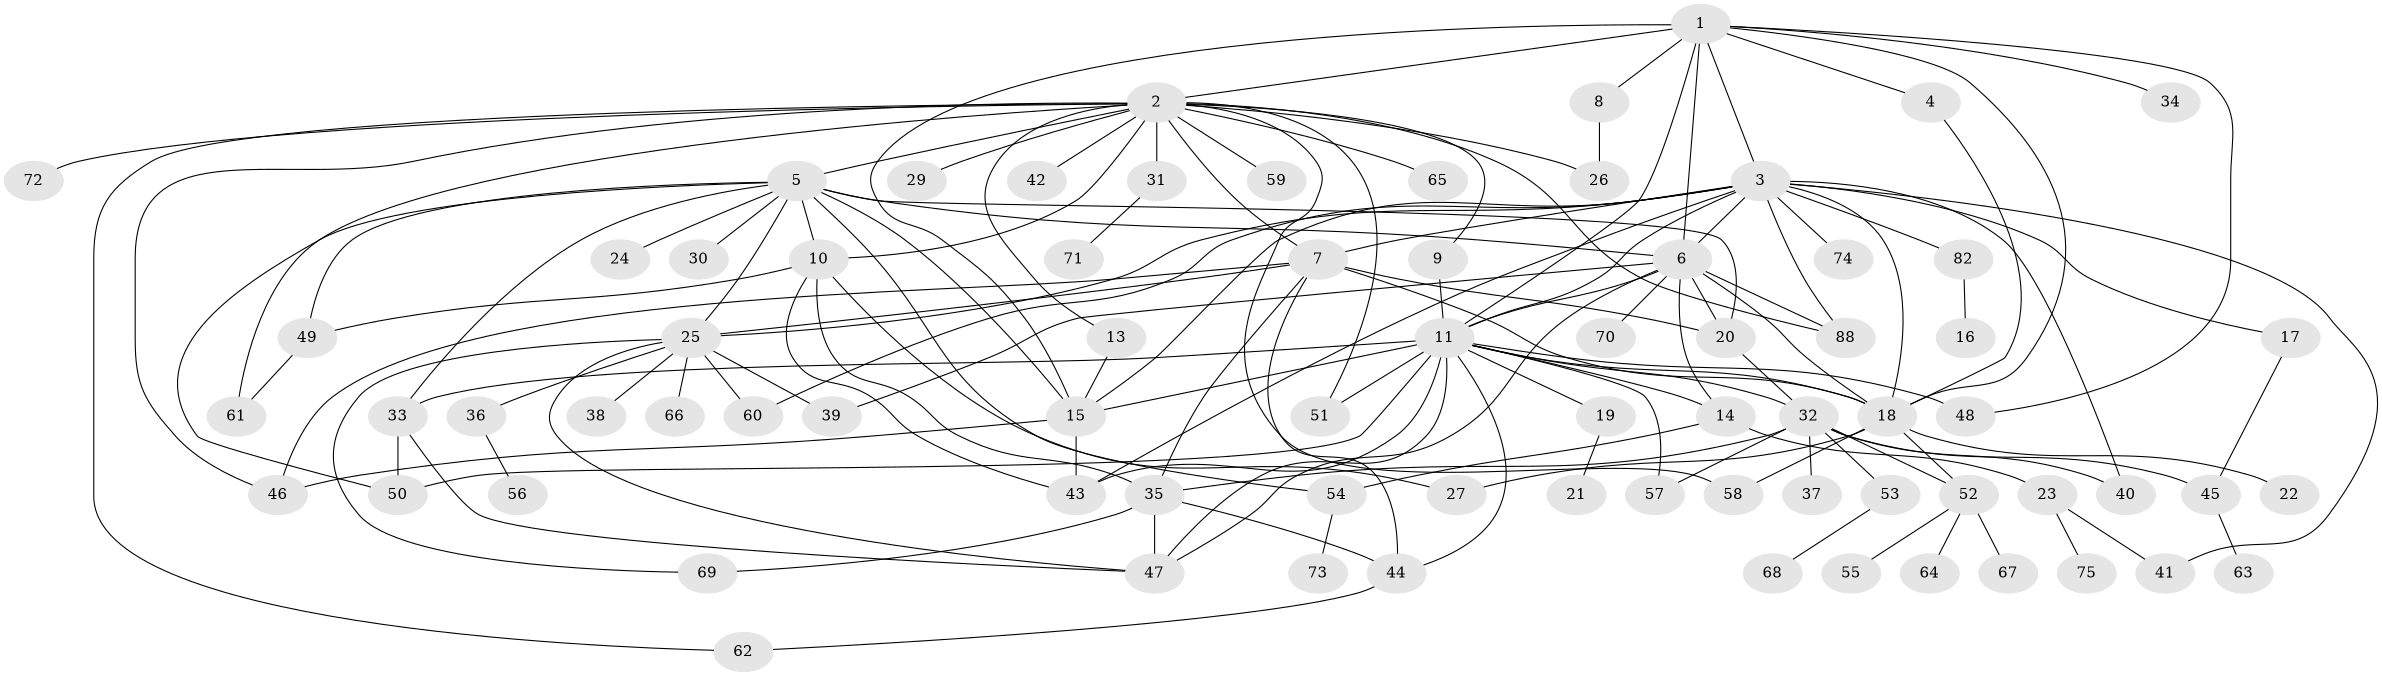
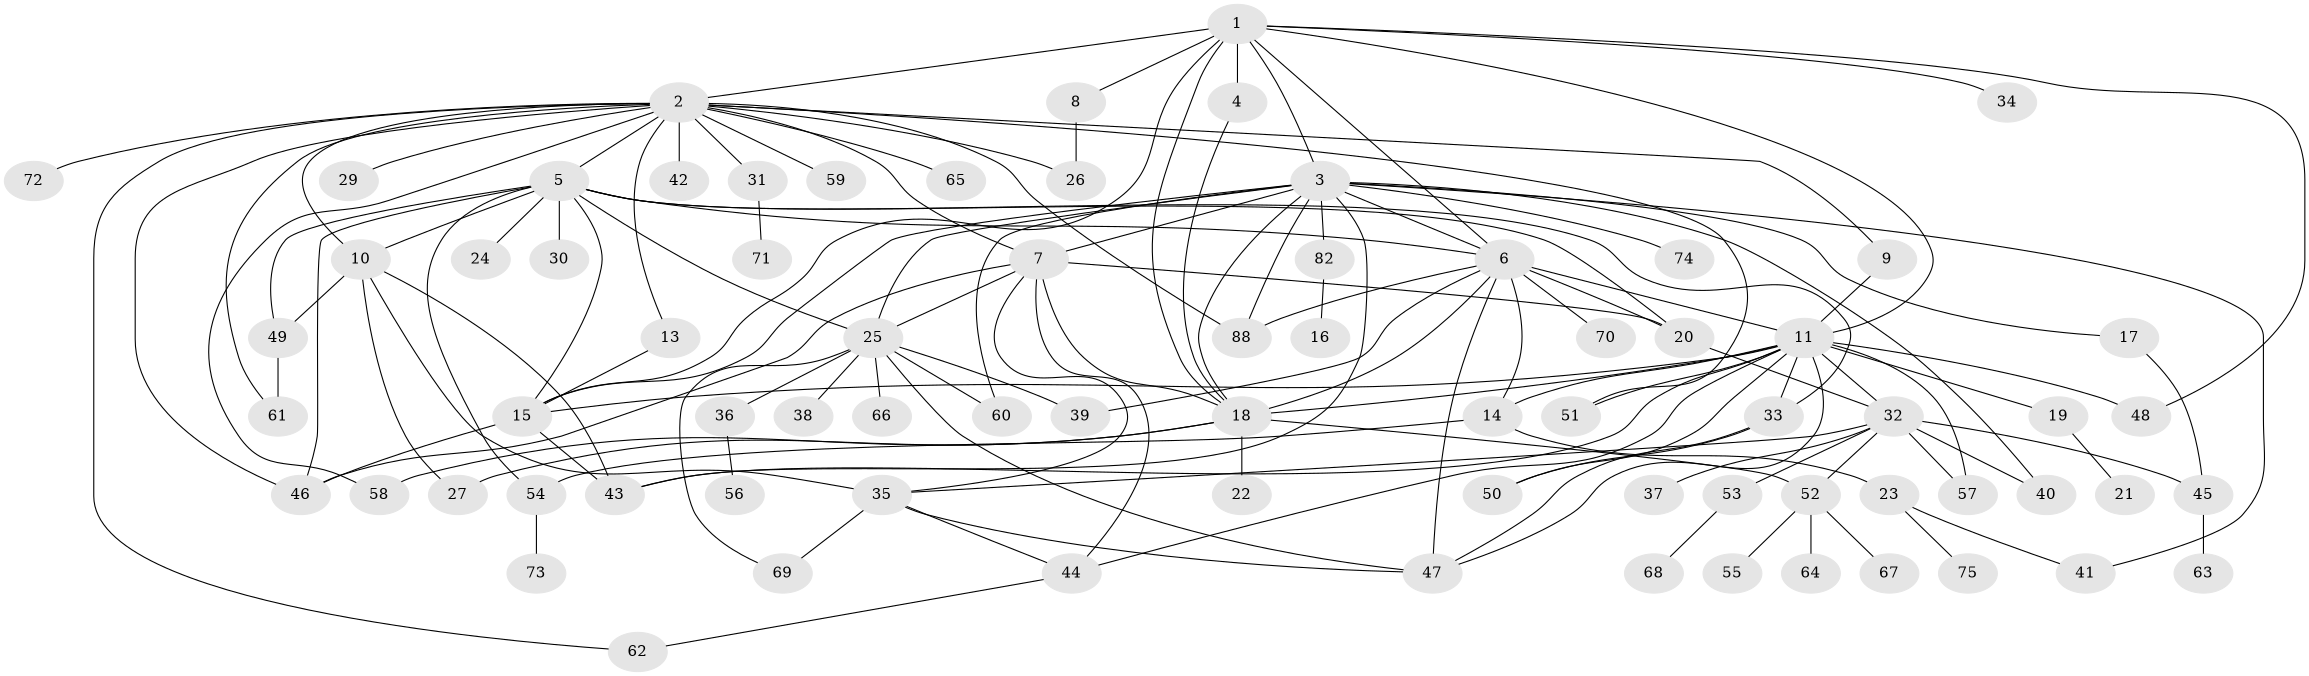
(283, 261) -> (320, 250)
(1602, 275) -> none
